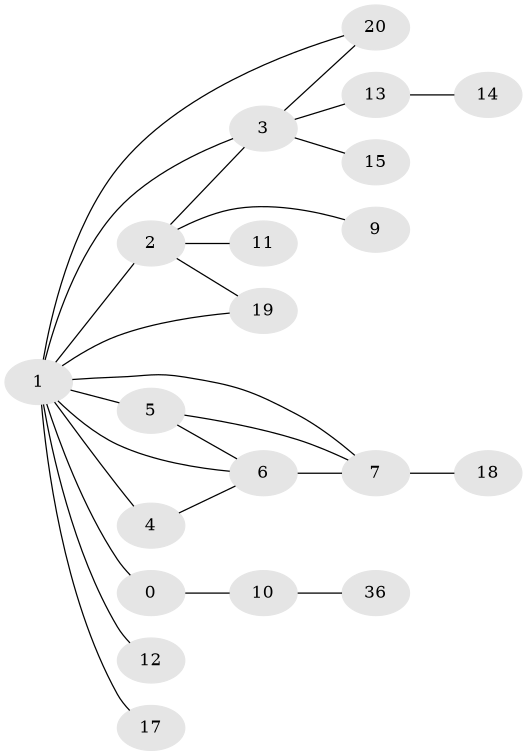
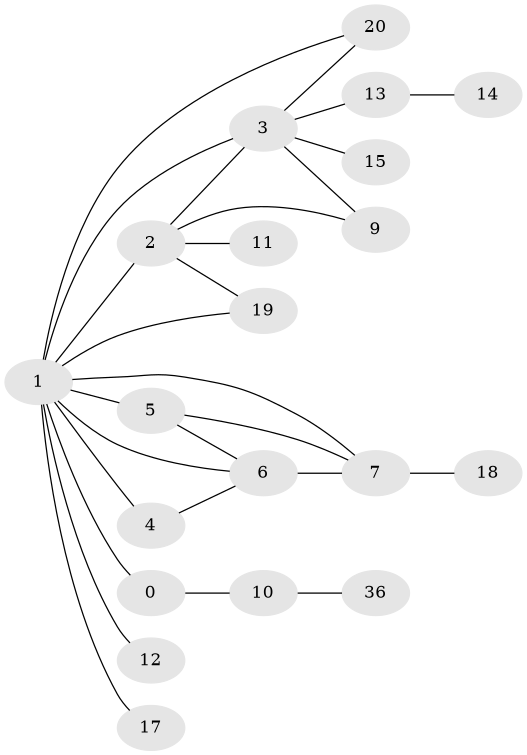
none -> (320, 179)
